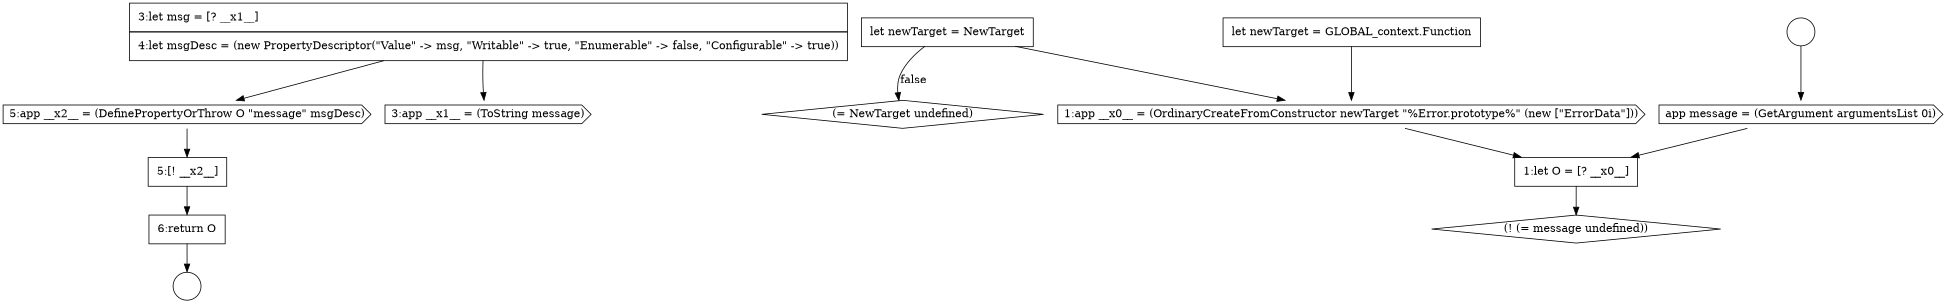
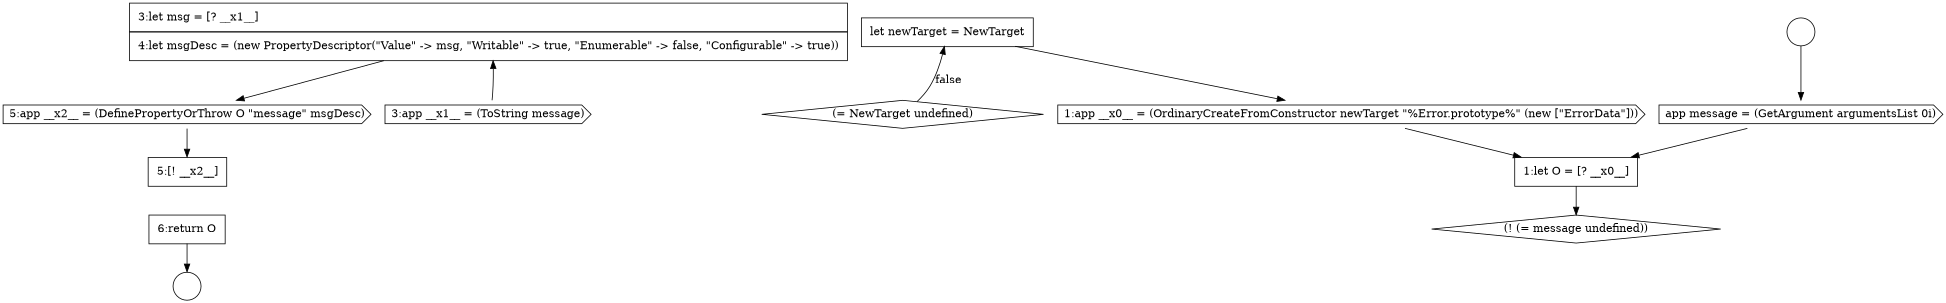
(1351, 32) -> none
(905, 66) -> (933, 80)
(483, 77) -> (493, 85)
(187, 196) -> none
